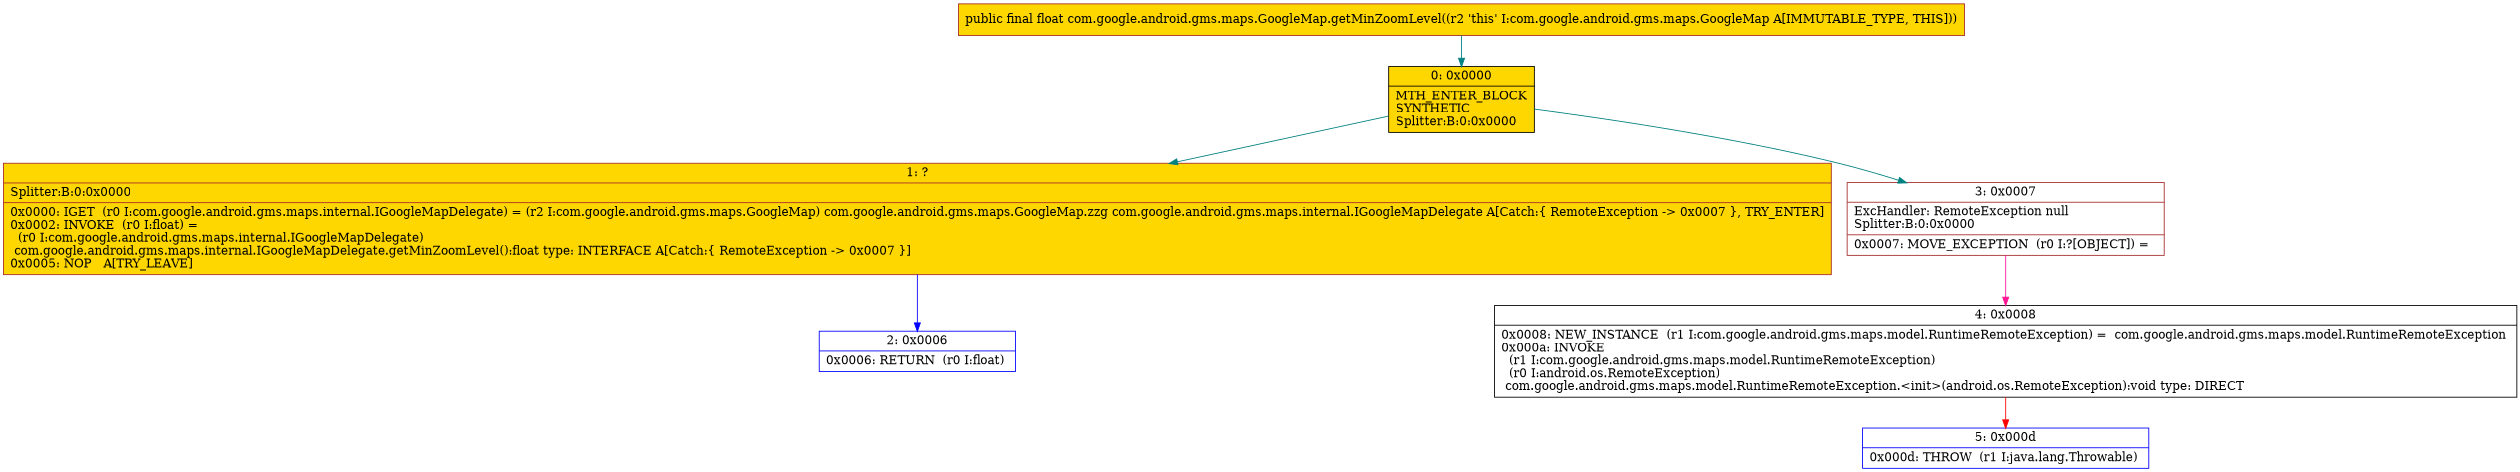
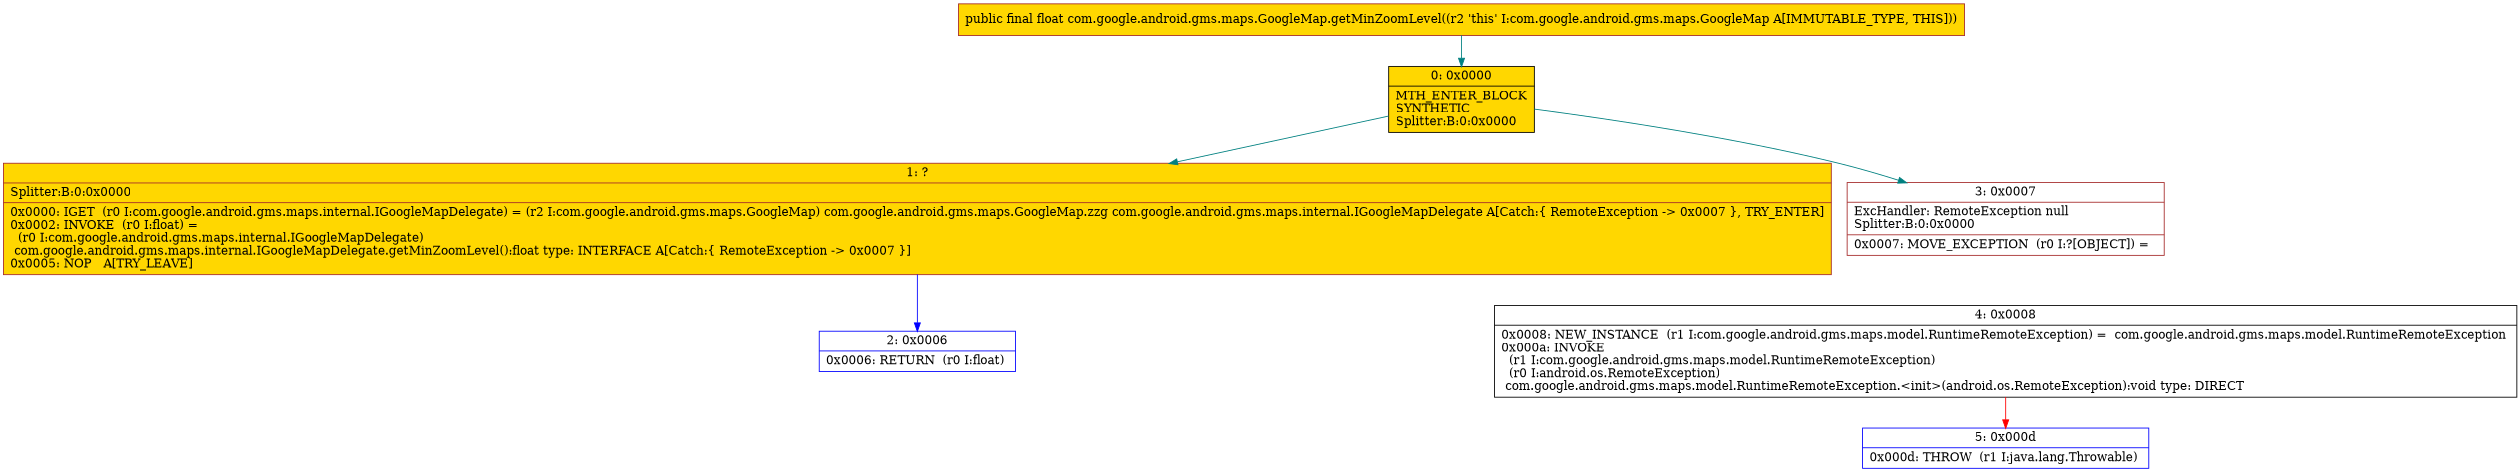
(2006, 276) -> none
